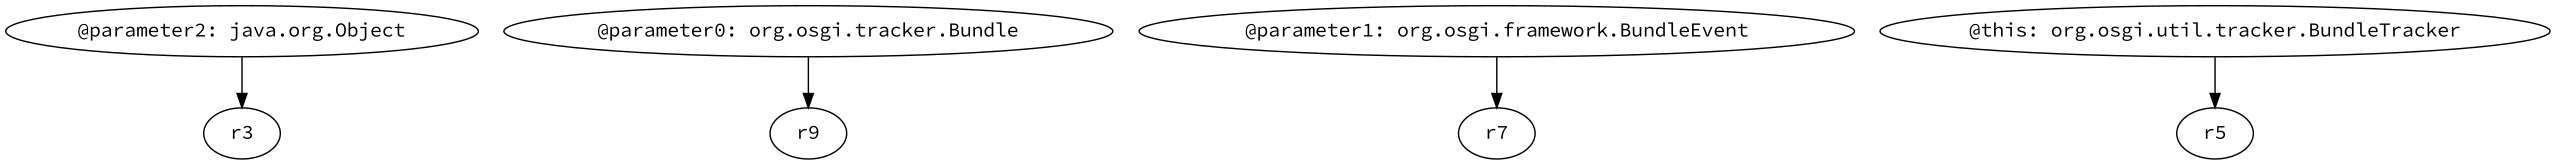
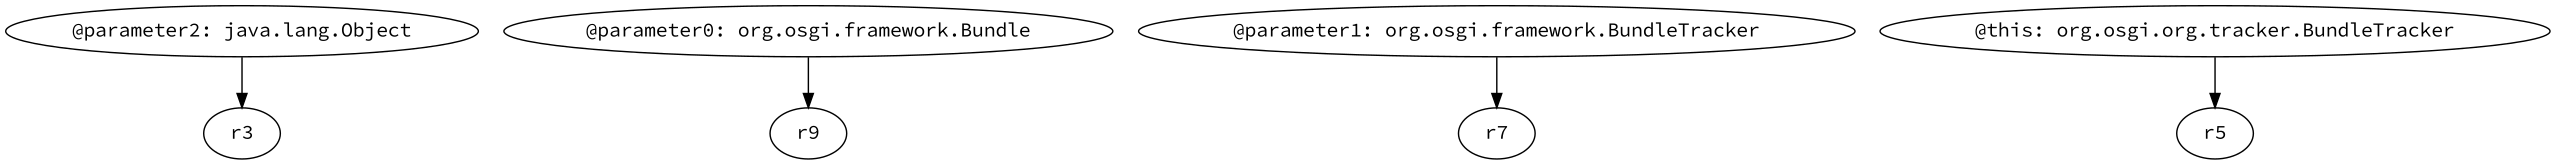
(242, 31) -> (242, 31)
(808, 31) -> (808, 31)
(1497, 31) -> (1497, 31)
(2215, 31) -> (2215, 31)
